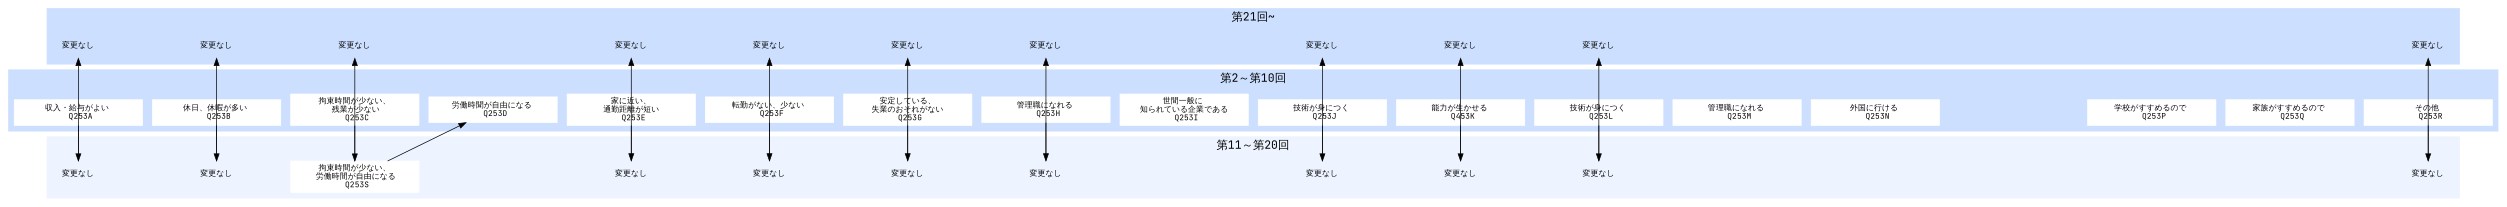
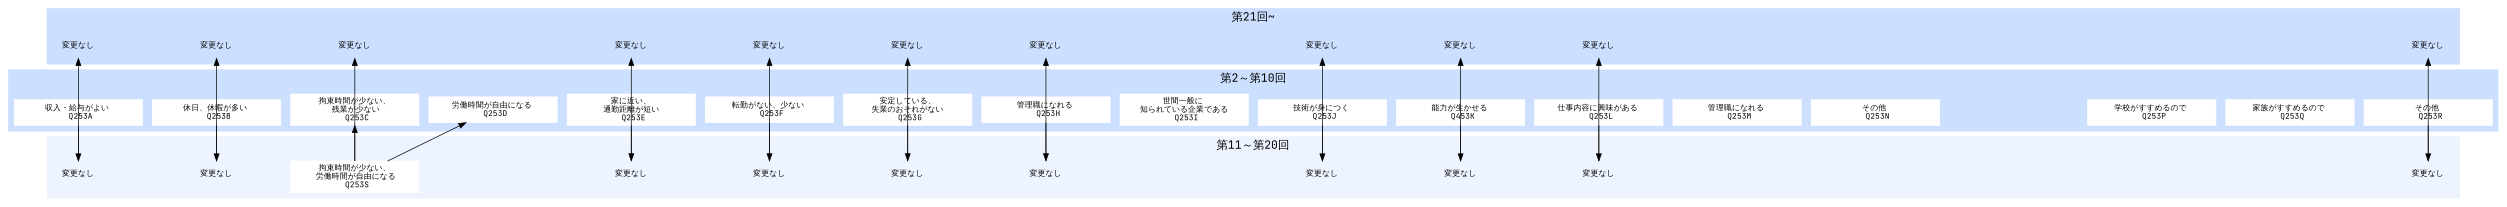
(1599, 113) -> (1599, 113)
(1875, 113) -> (1875, 113)
(355, 140) -> (355, 147)
